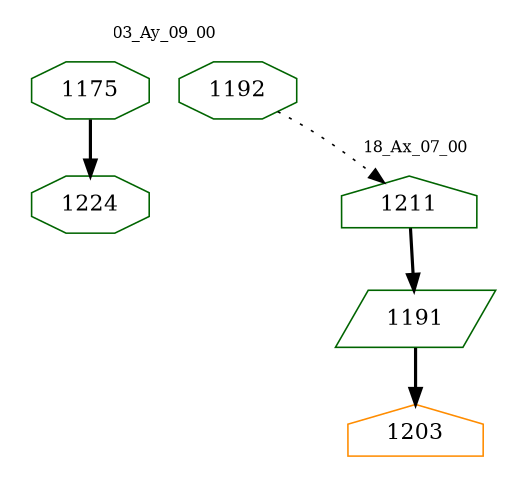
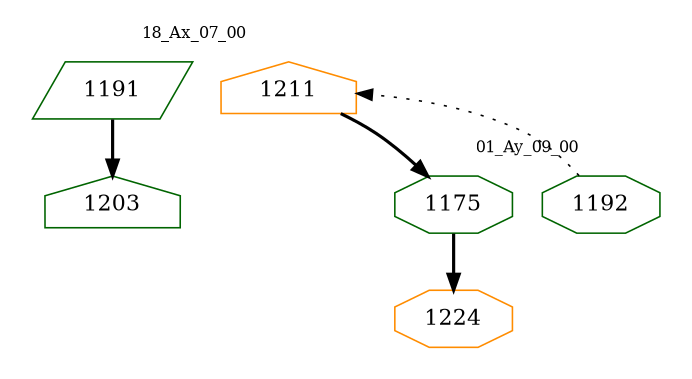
(164, 34) -> (527, 148)
(90, 205) -> (454, 319)
(409, 205) -> (289, 90)
(412, 251) -> (394, 146)
(416, 433) -> (113, 205)
